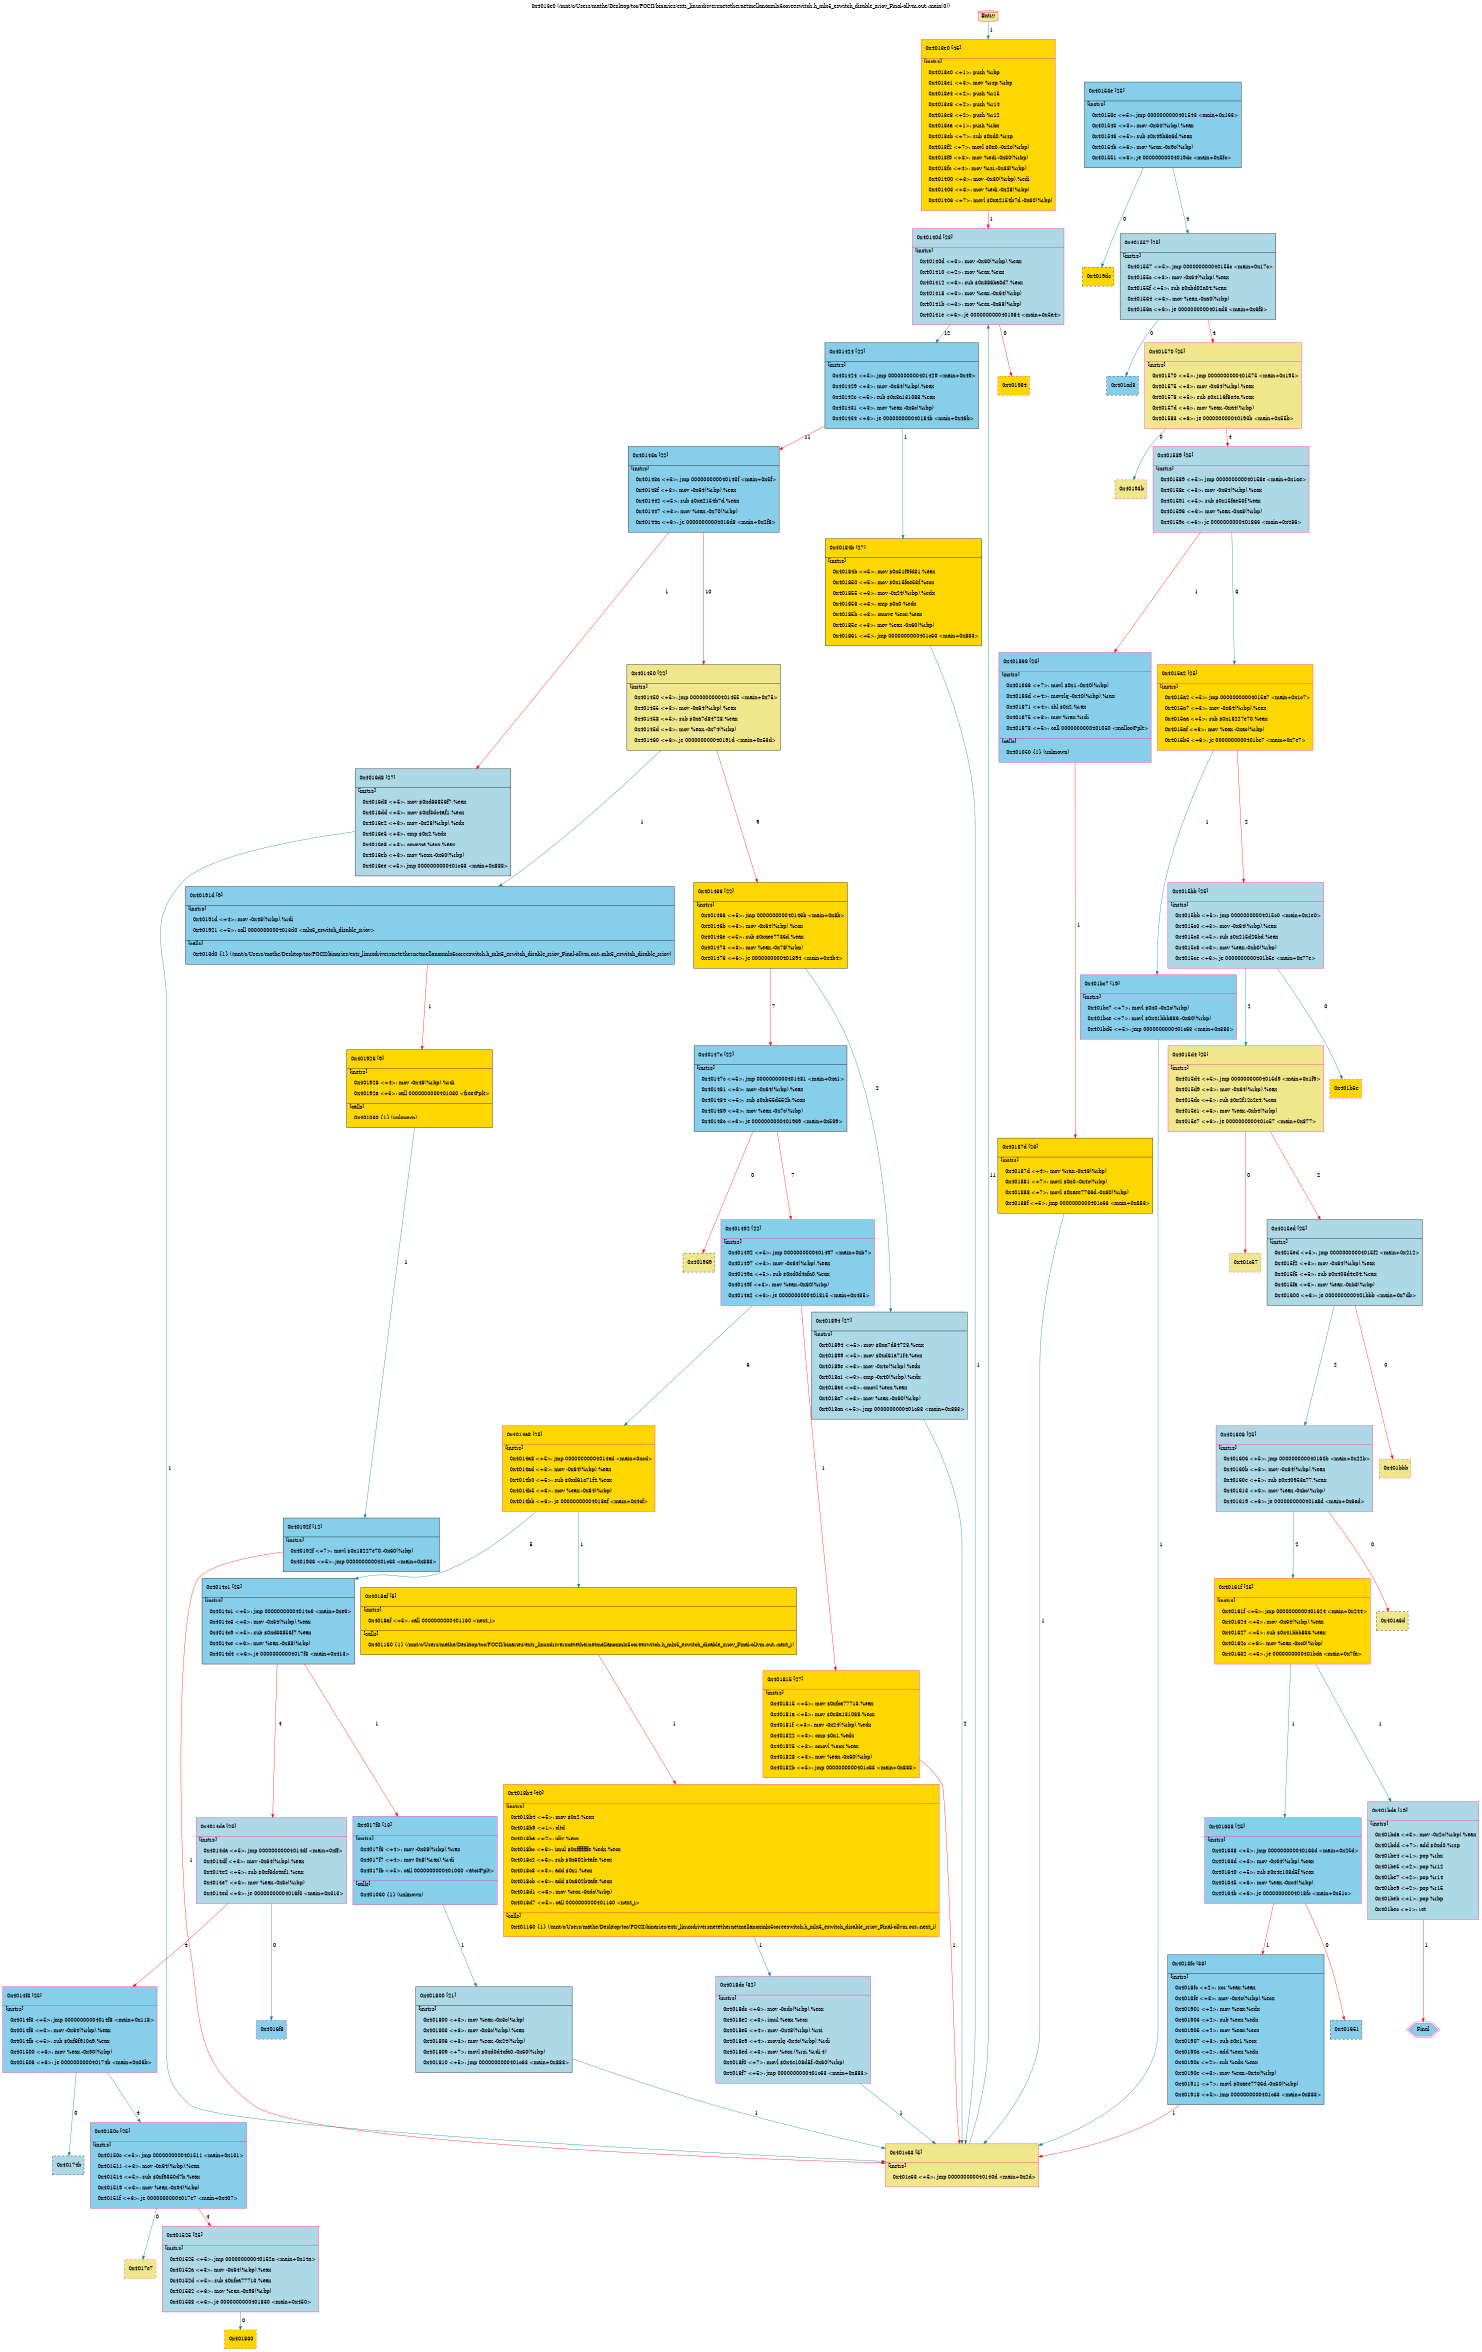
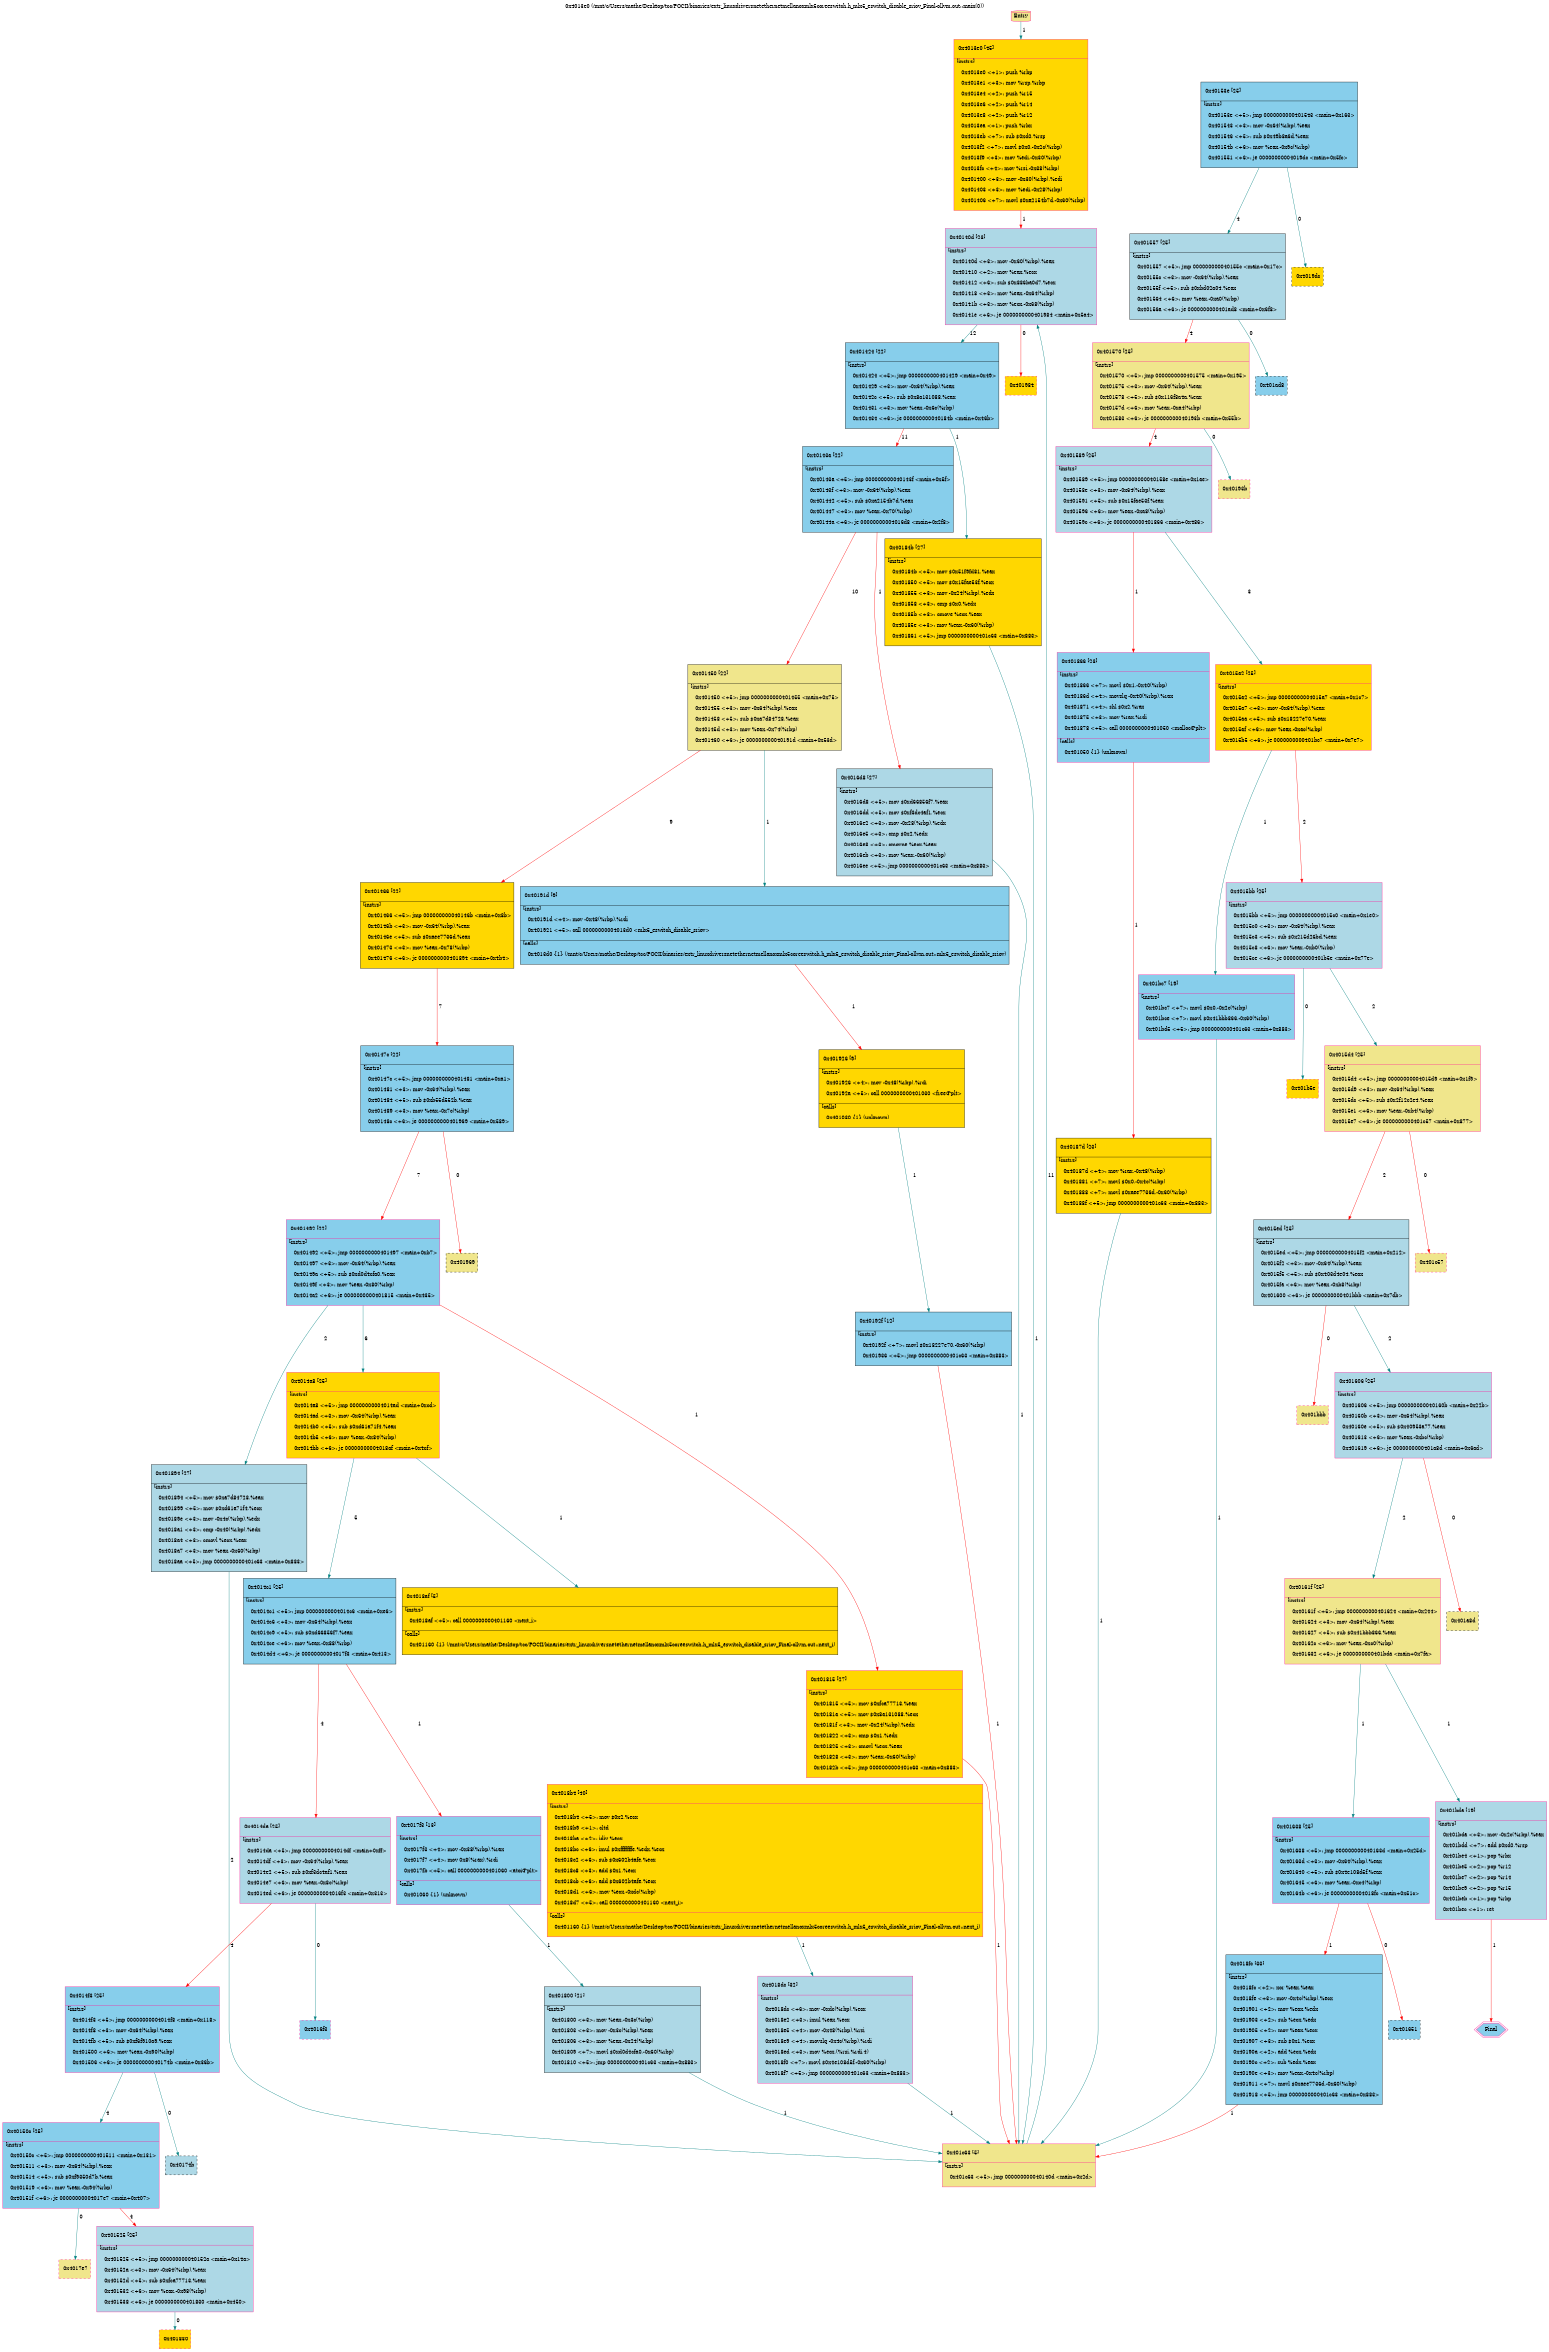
(874, 1131) -> (280, 1379)
(1292, 1621) -> (1363, 1621)
(636, 1718) -> none
